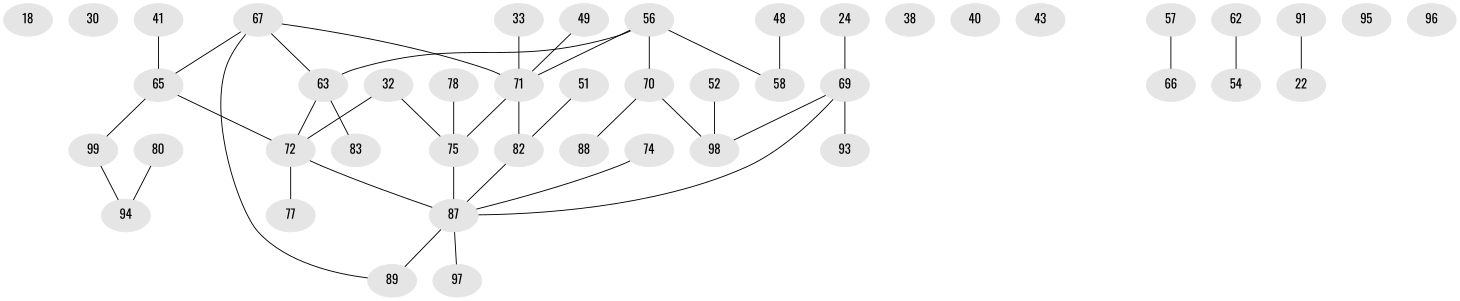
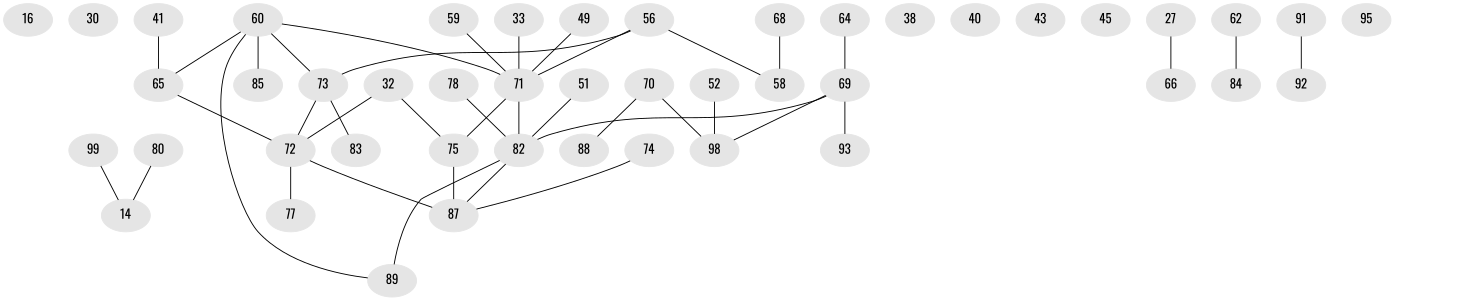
(28, 20) -> (28, 20)
(258, 20) -> (258, 20)
none -> (454, 20)
(780, 20) -> (780, 20)
(845, 20) -> (845, 20)
none -> (1106, 20)
(1171, 20) -> (1171, 20)
(1432, 20) -> none
(649, 53) -> none
none -> (258, 85)
(323, 85) -> (323, 85)
(1236, 85) -> (1236, 85)
(1301, 85) -> (1301, 85)
(126, 118) -> none
(454, 118) -> (482, 114)
(669, 193) -> (697, 118)
(126, 216) -> (126, 216)
(423, 248) -> (428, 195)
(457, 281) -> none
